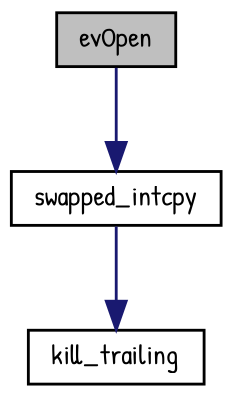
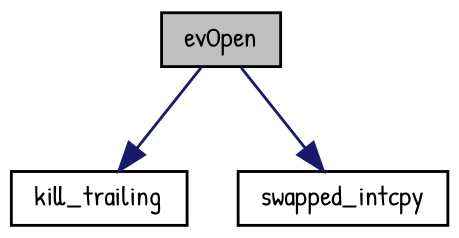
(116, 264) -> (169, 108)
